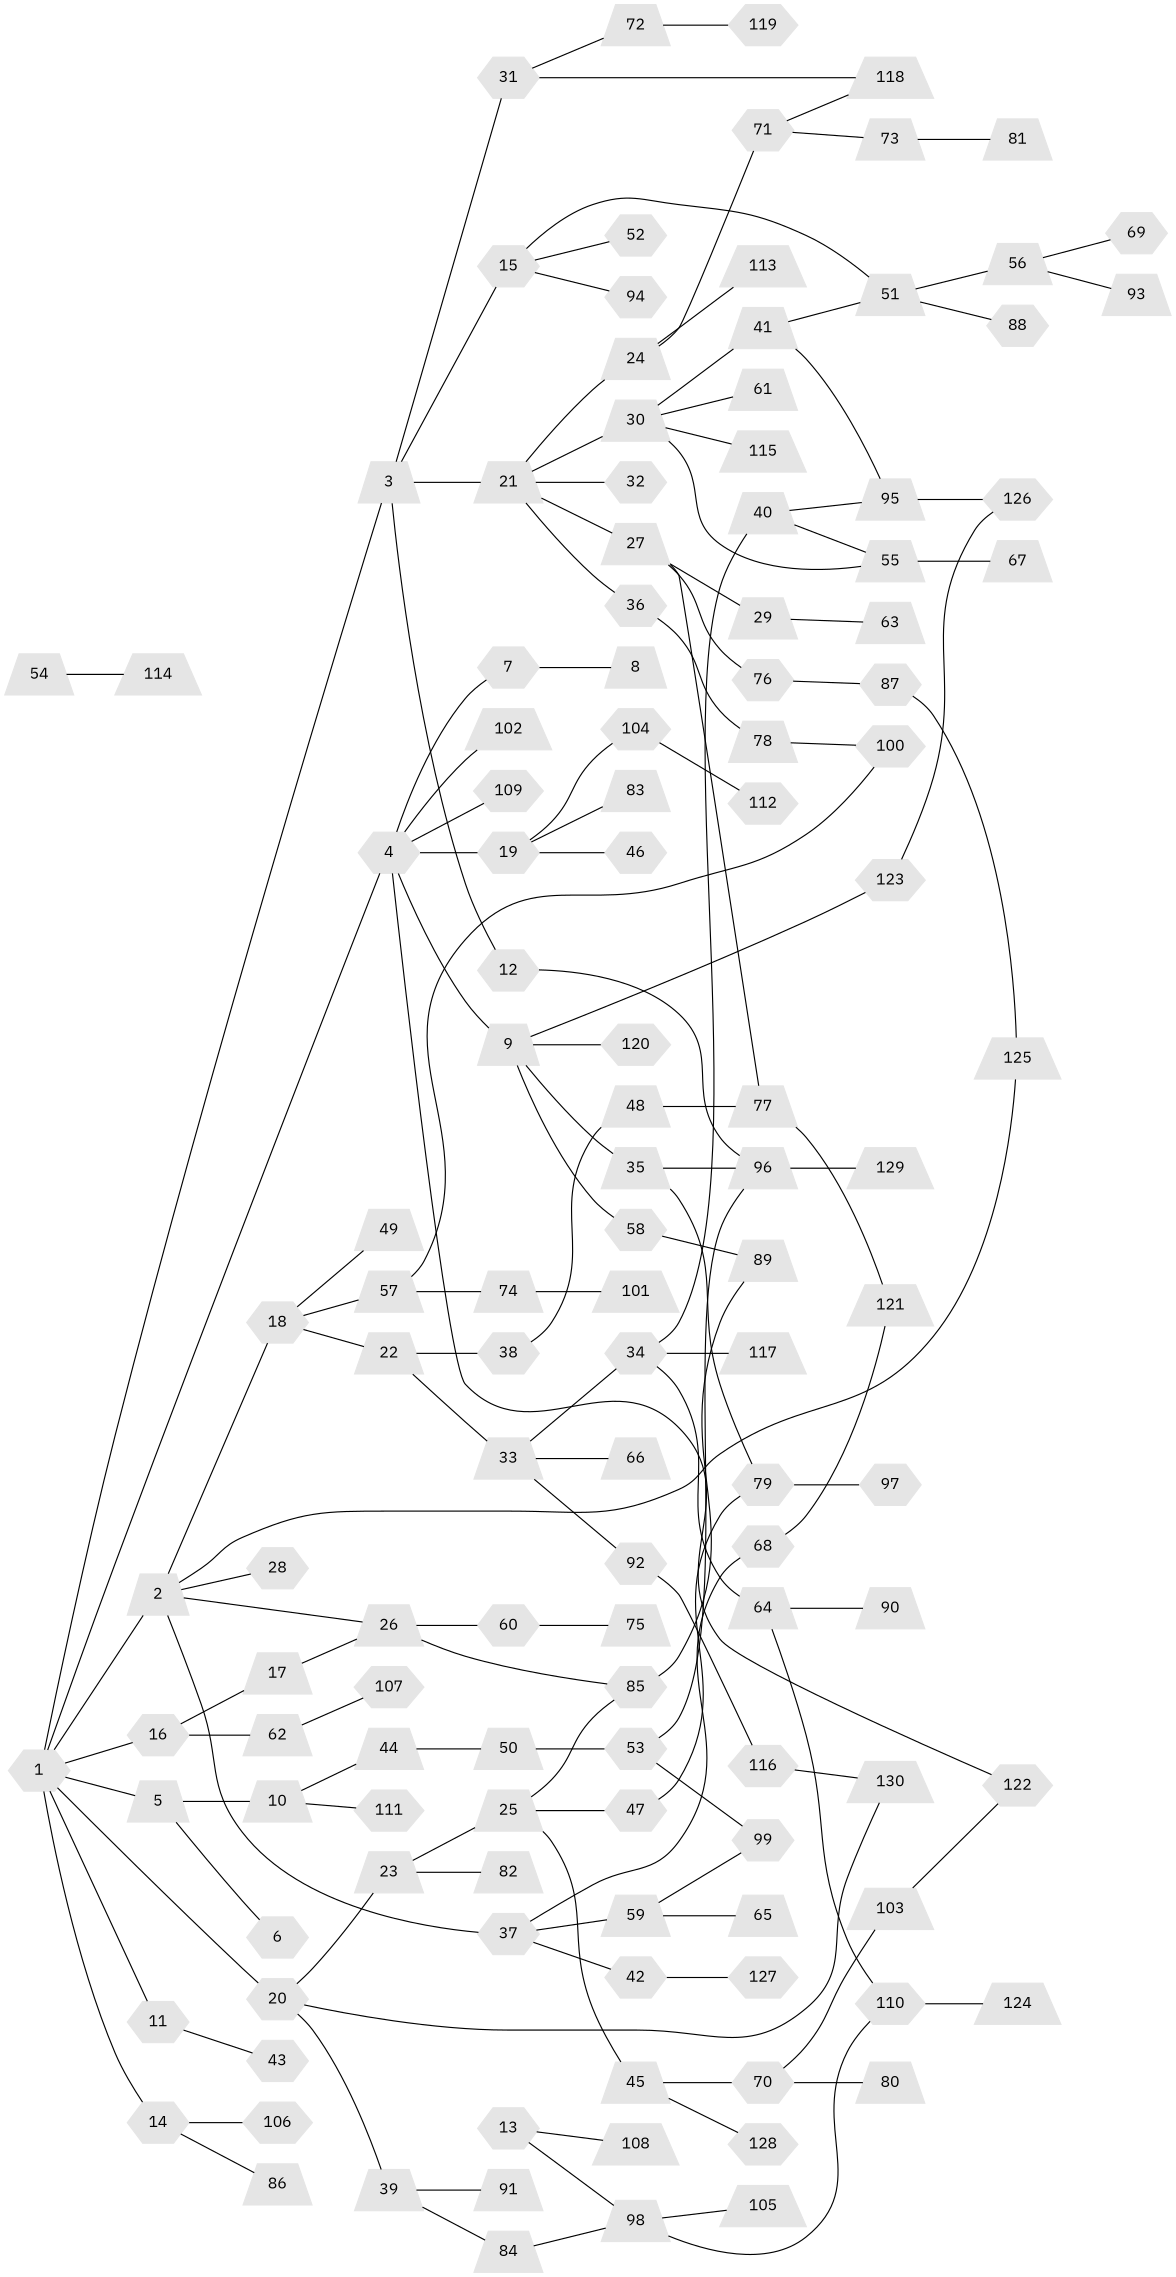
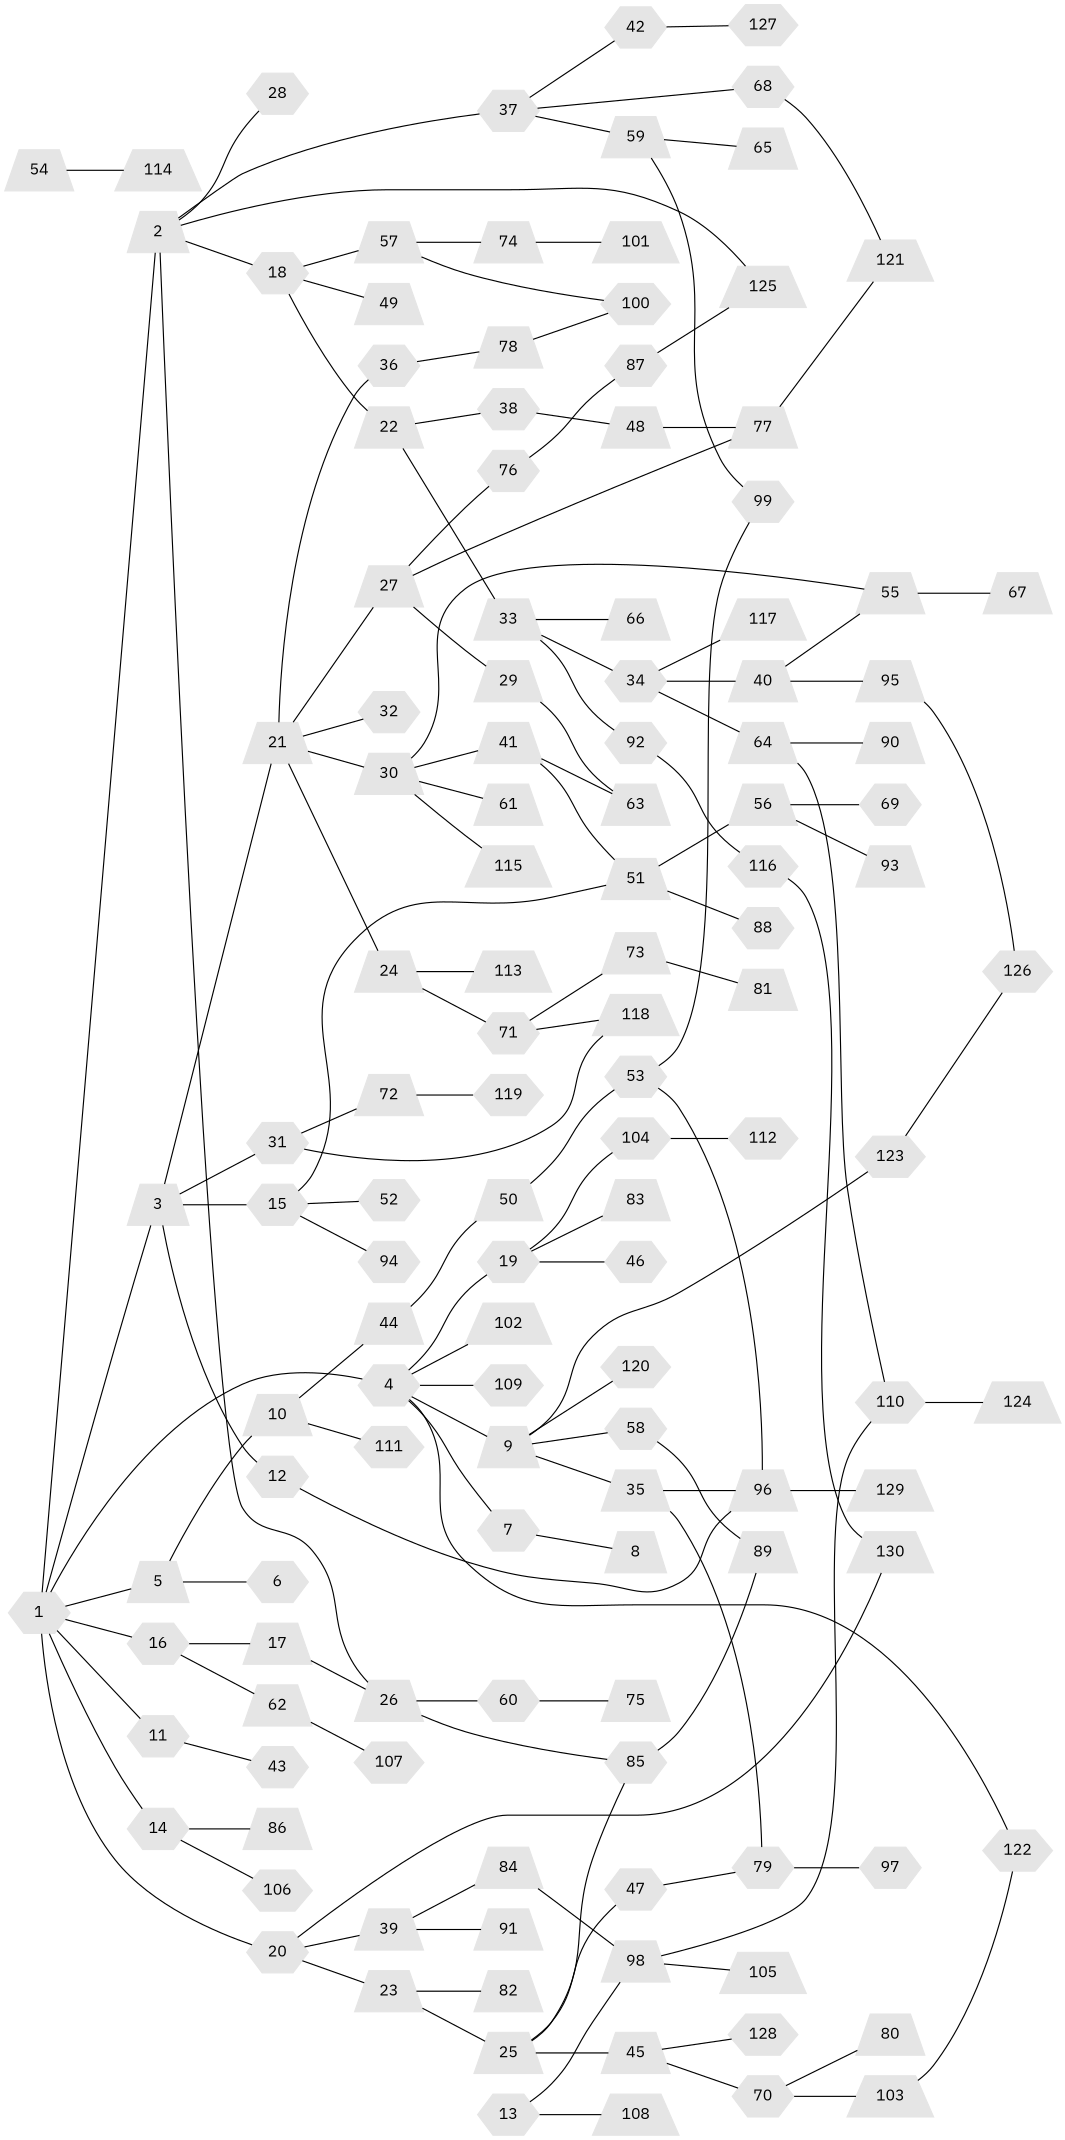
(844, 410) -> (577, 776)
